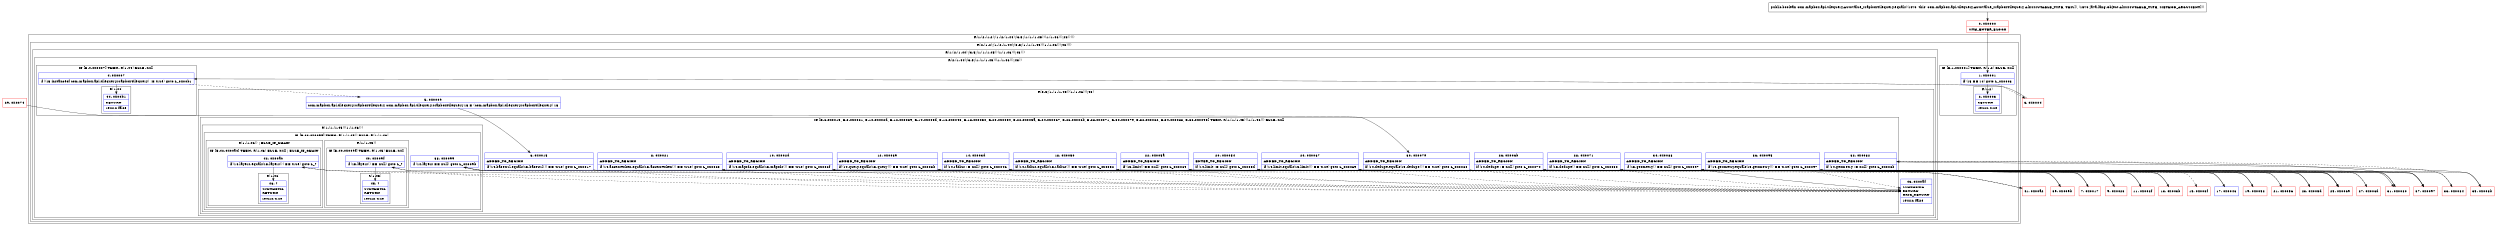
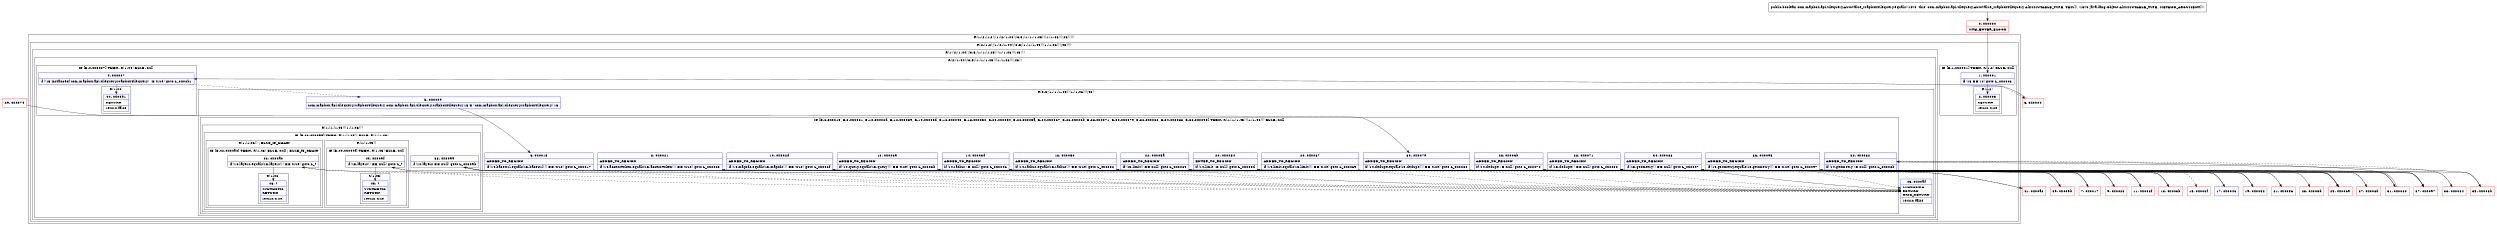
(2008, 170) -> (2013, 170)
(1839, 171) -> none
